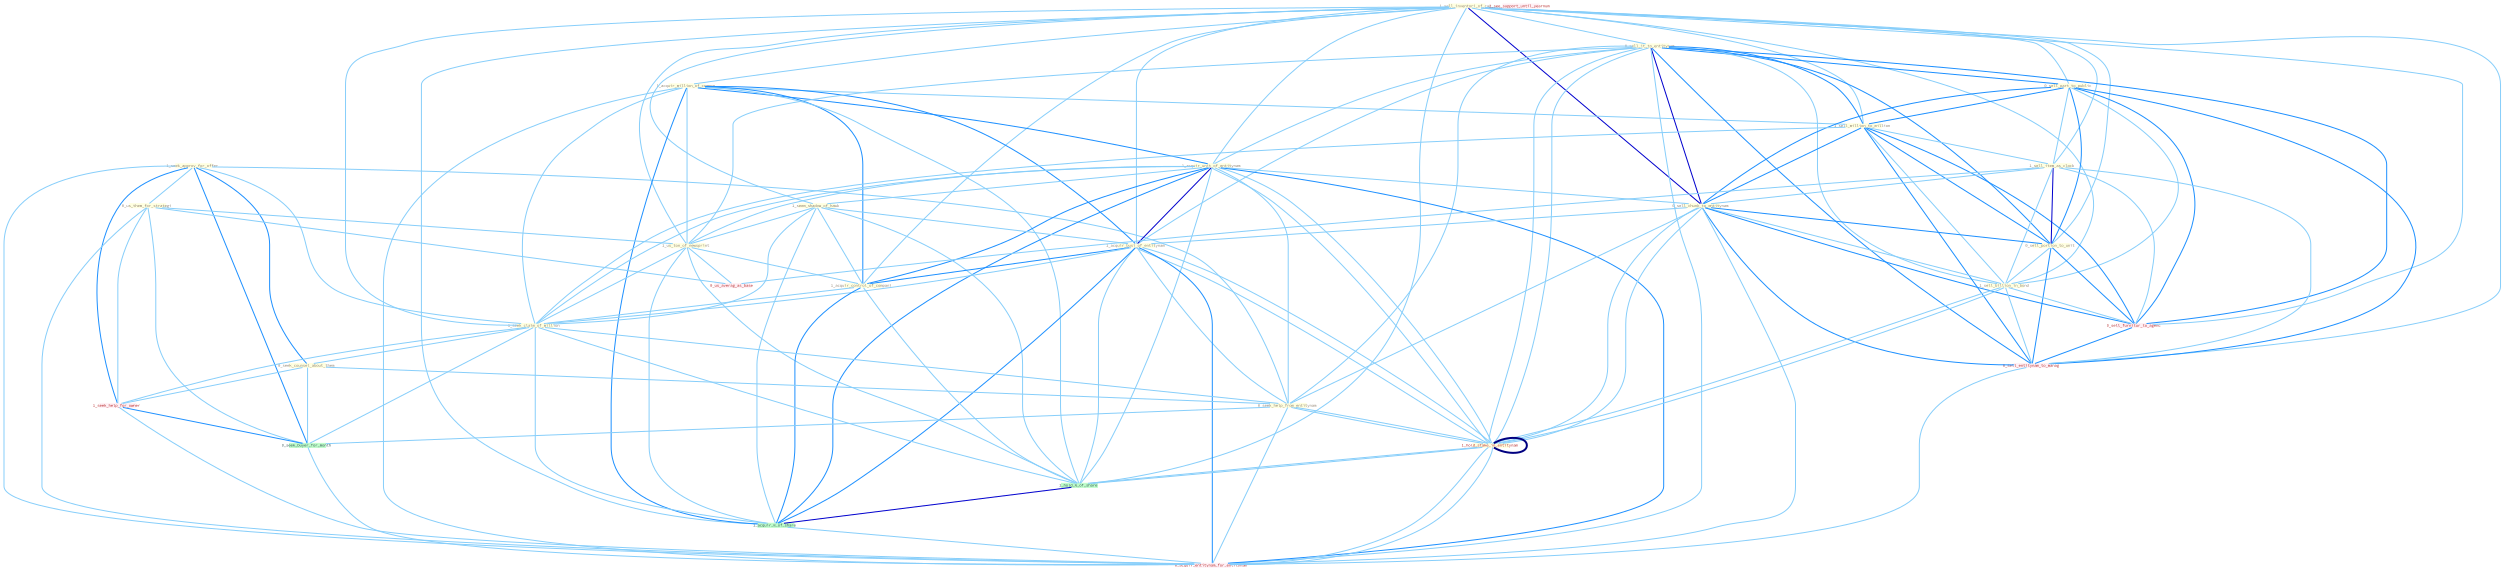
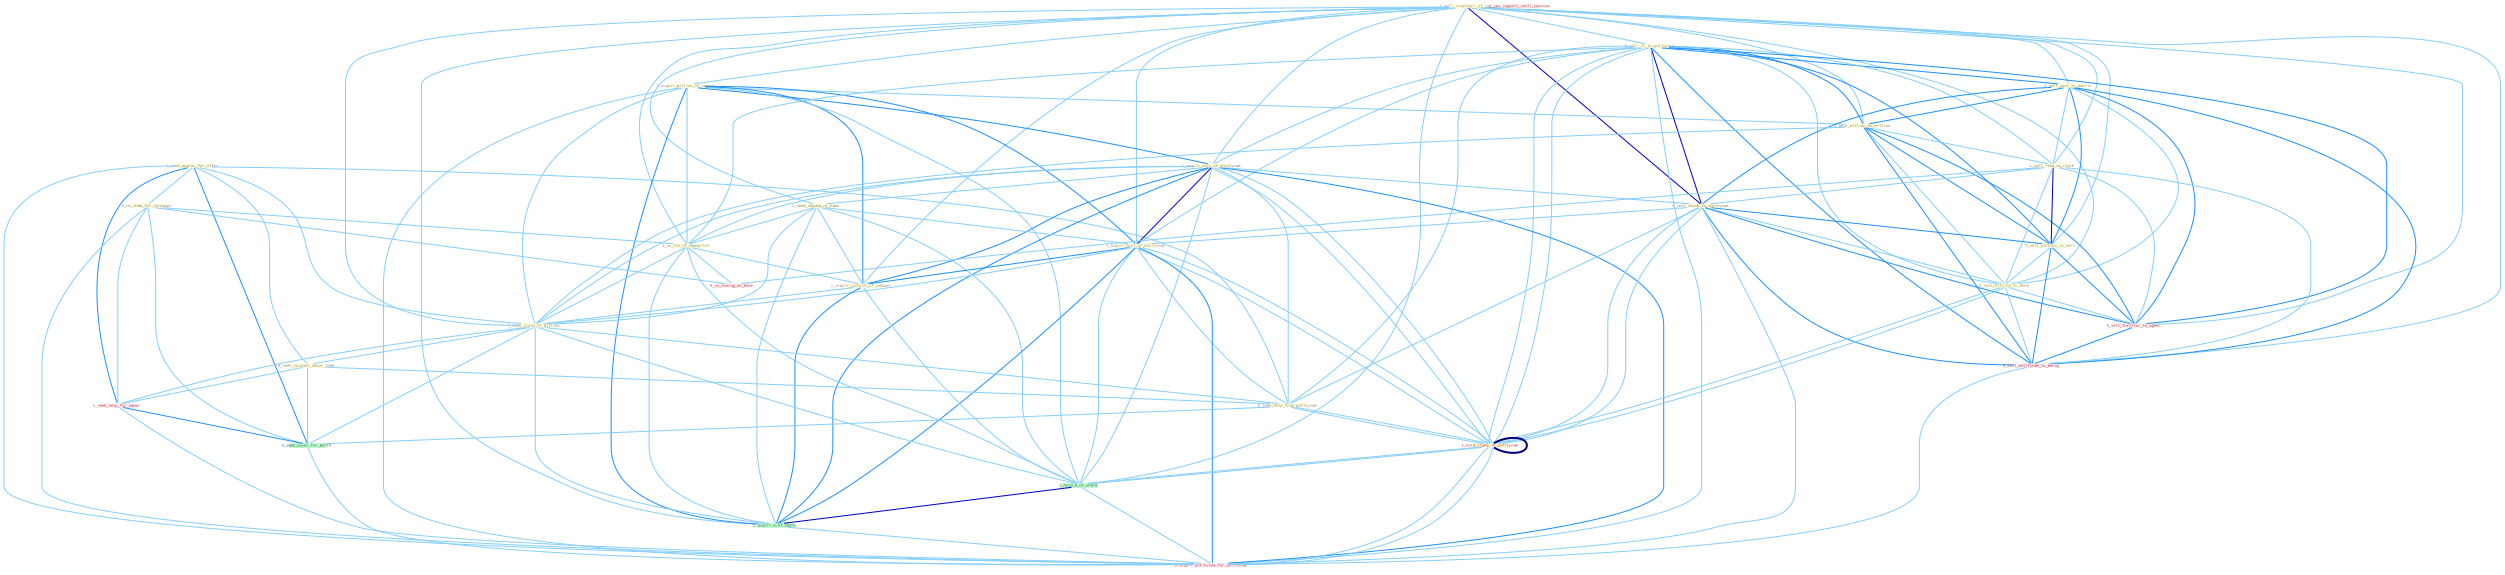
none -> (1941, 91)
(1783, 166) -> none
(270, 253) -> (270, 253)
(1250, 485) -> (1146, 525)
